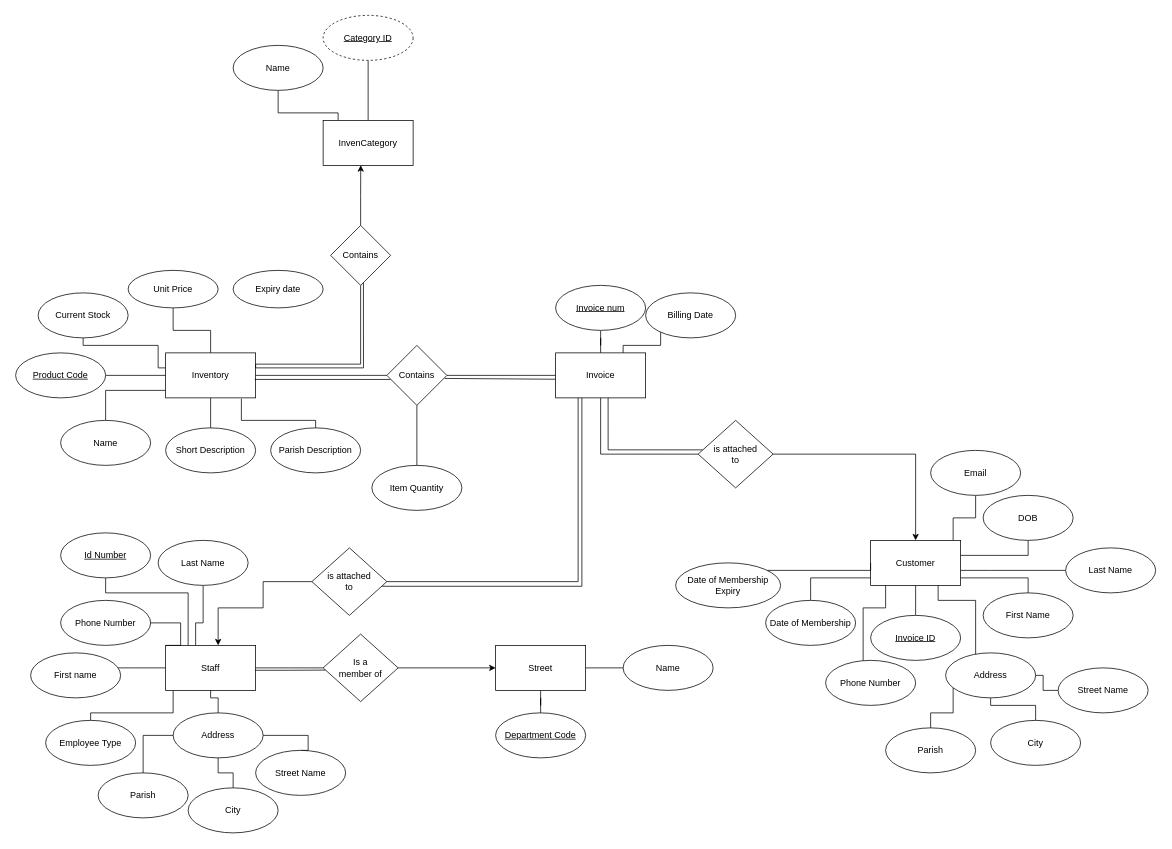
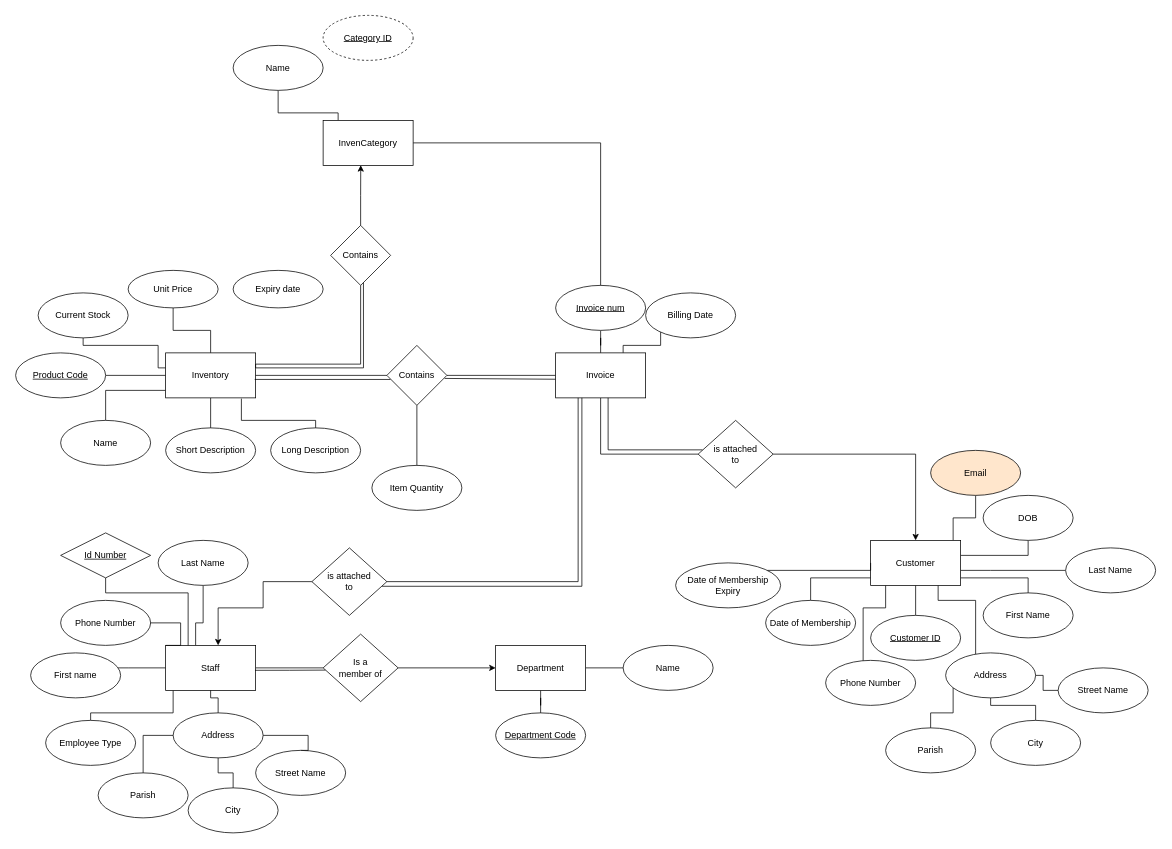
(368, 90) -> (577, 143)
(315, 450) -> (315, 450)
(975, 473) -> (975, 473)
(105, 555) -> (105, 555)
(915, 638) -> (915, 638)
(540, 668) -> (540, 668)
